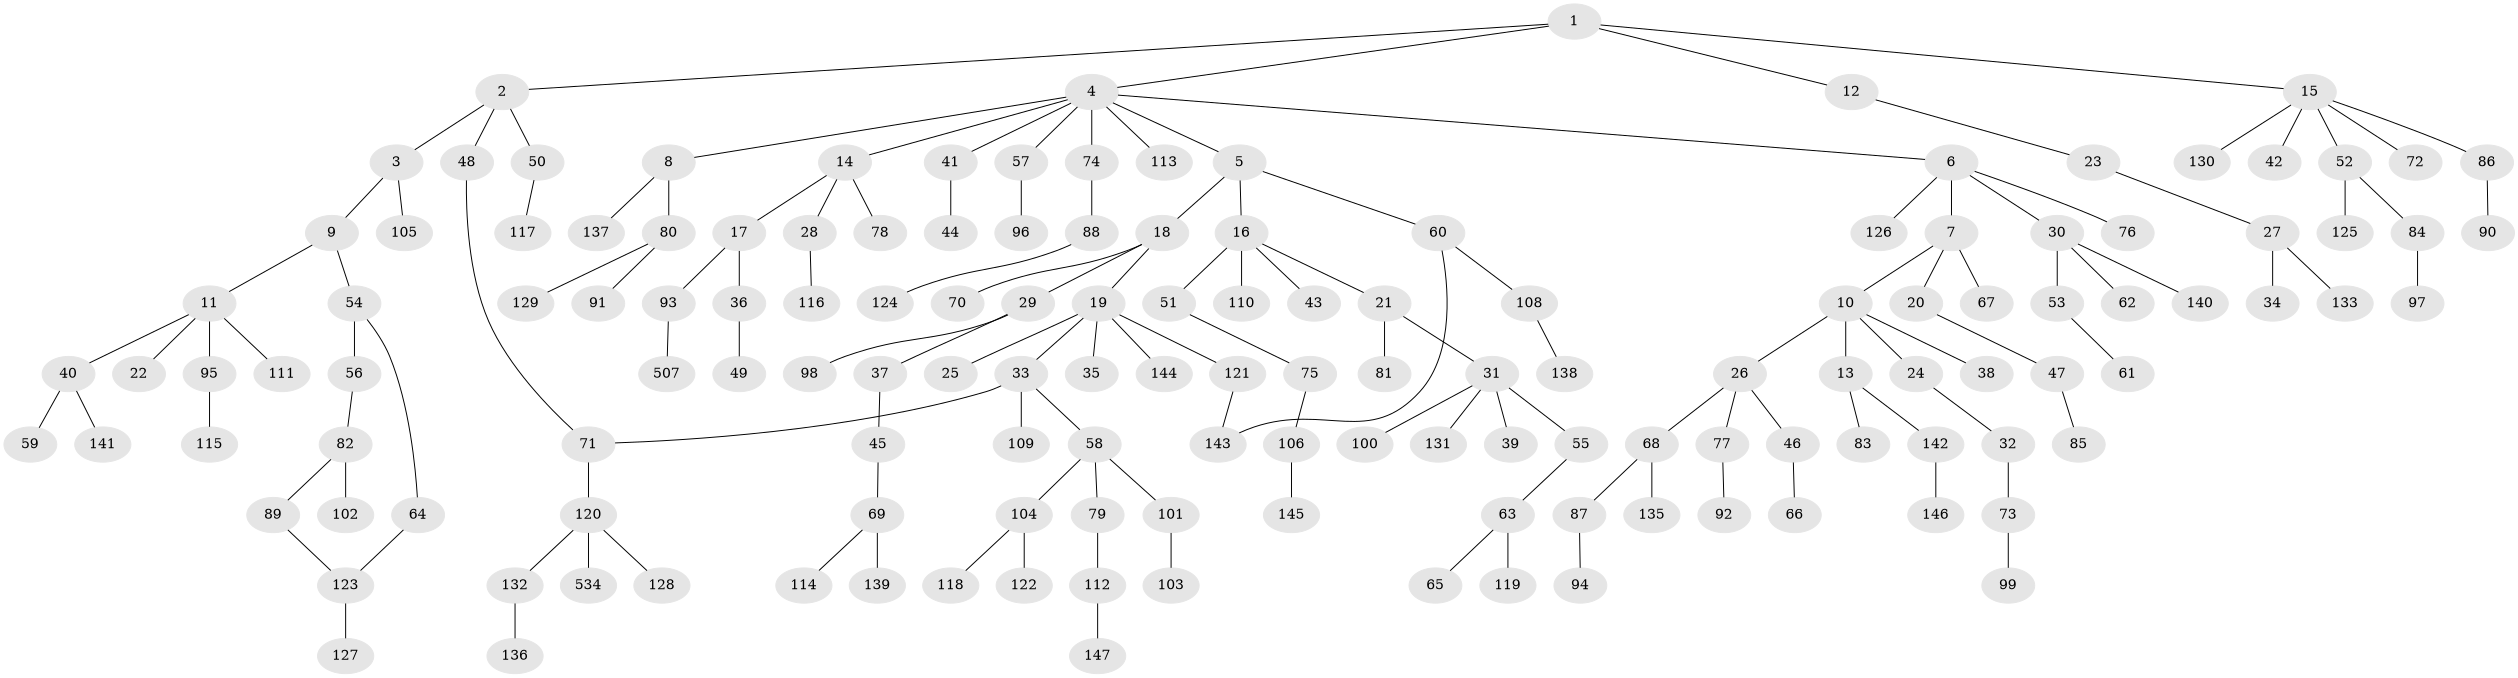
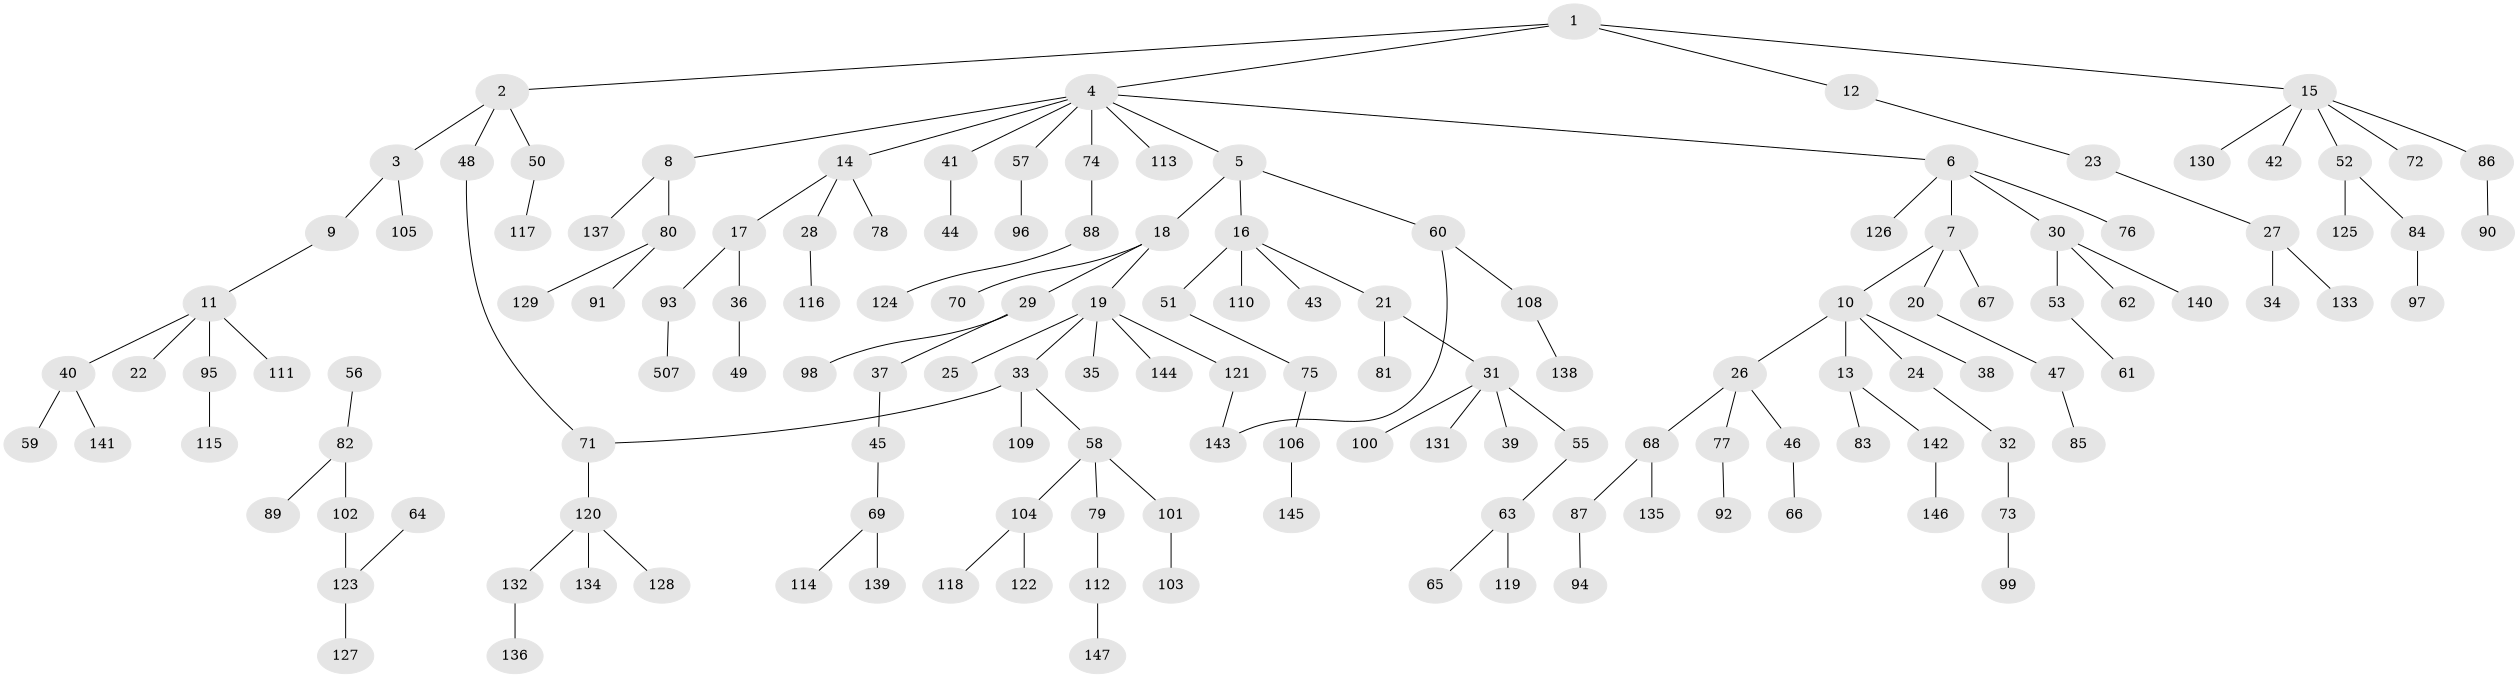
(354, 304) -> none
(309, 550) -> (346, 550)
(588, 586) -> (588, 586)
